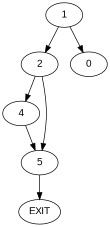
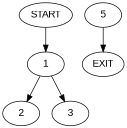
none -> (46, 15)
(89, 64) -> (70, 113)
(46, 110) -> none
(21, 113) -> none
